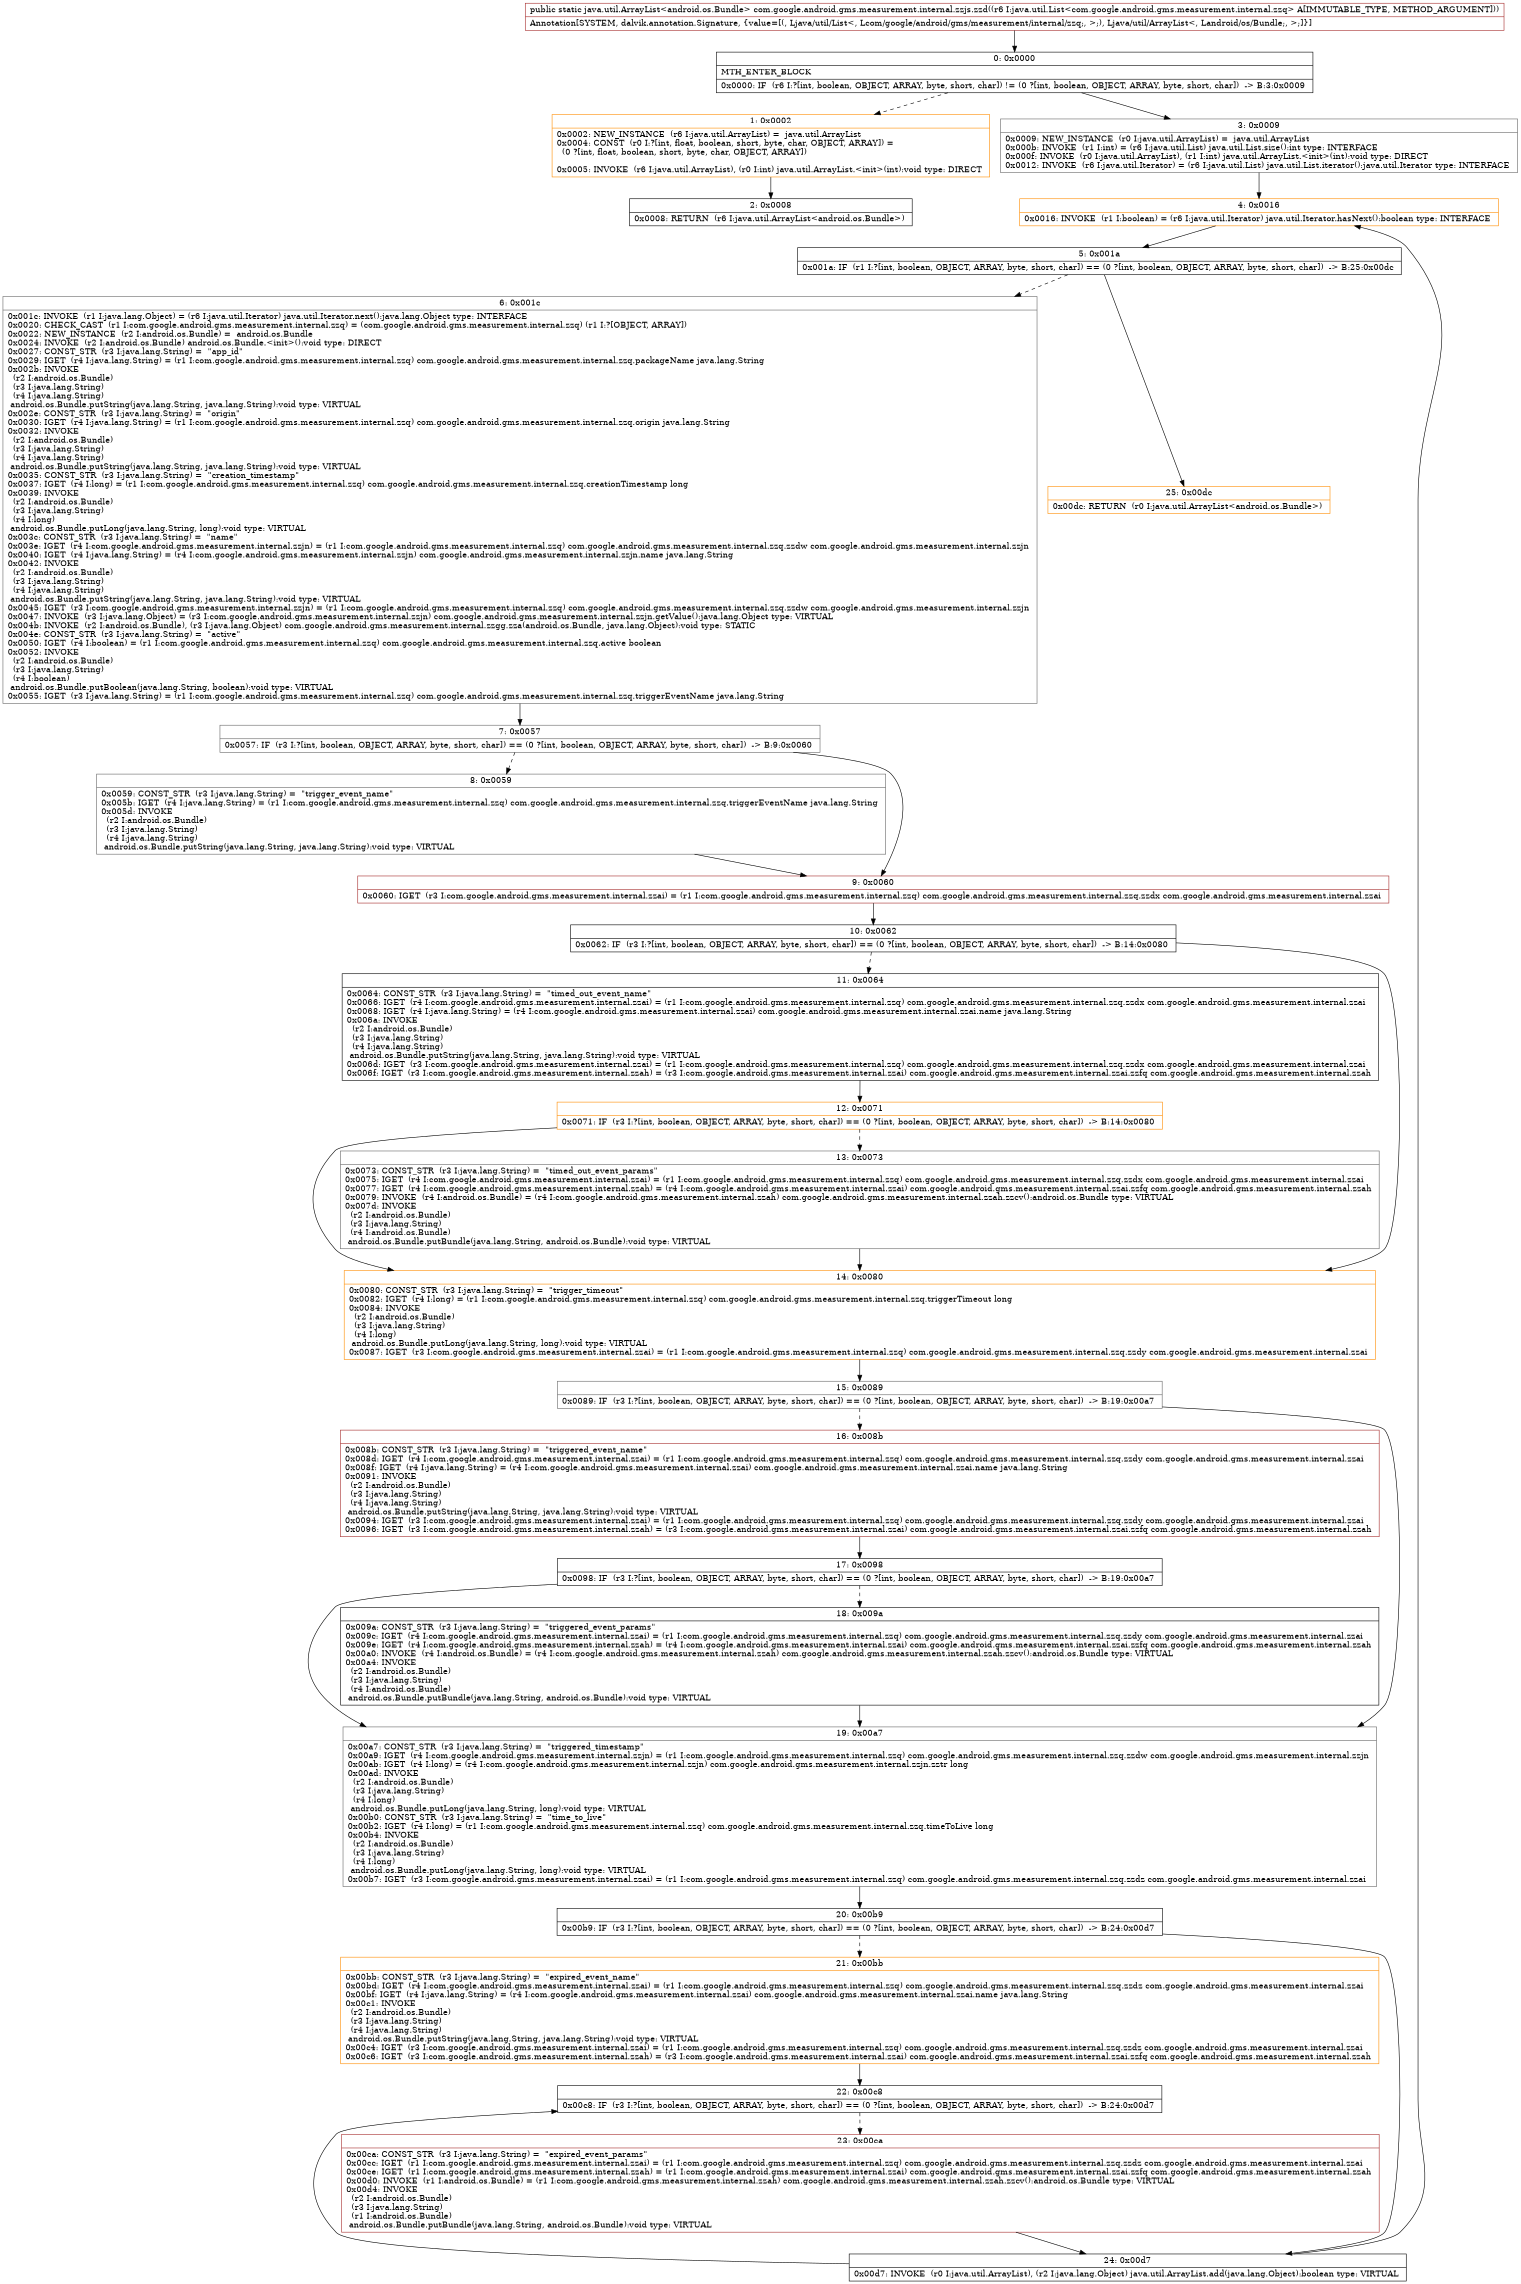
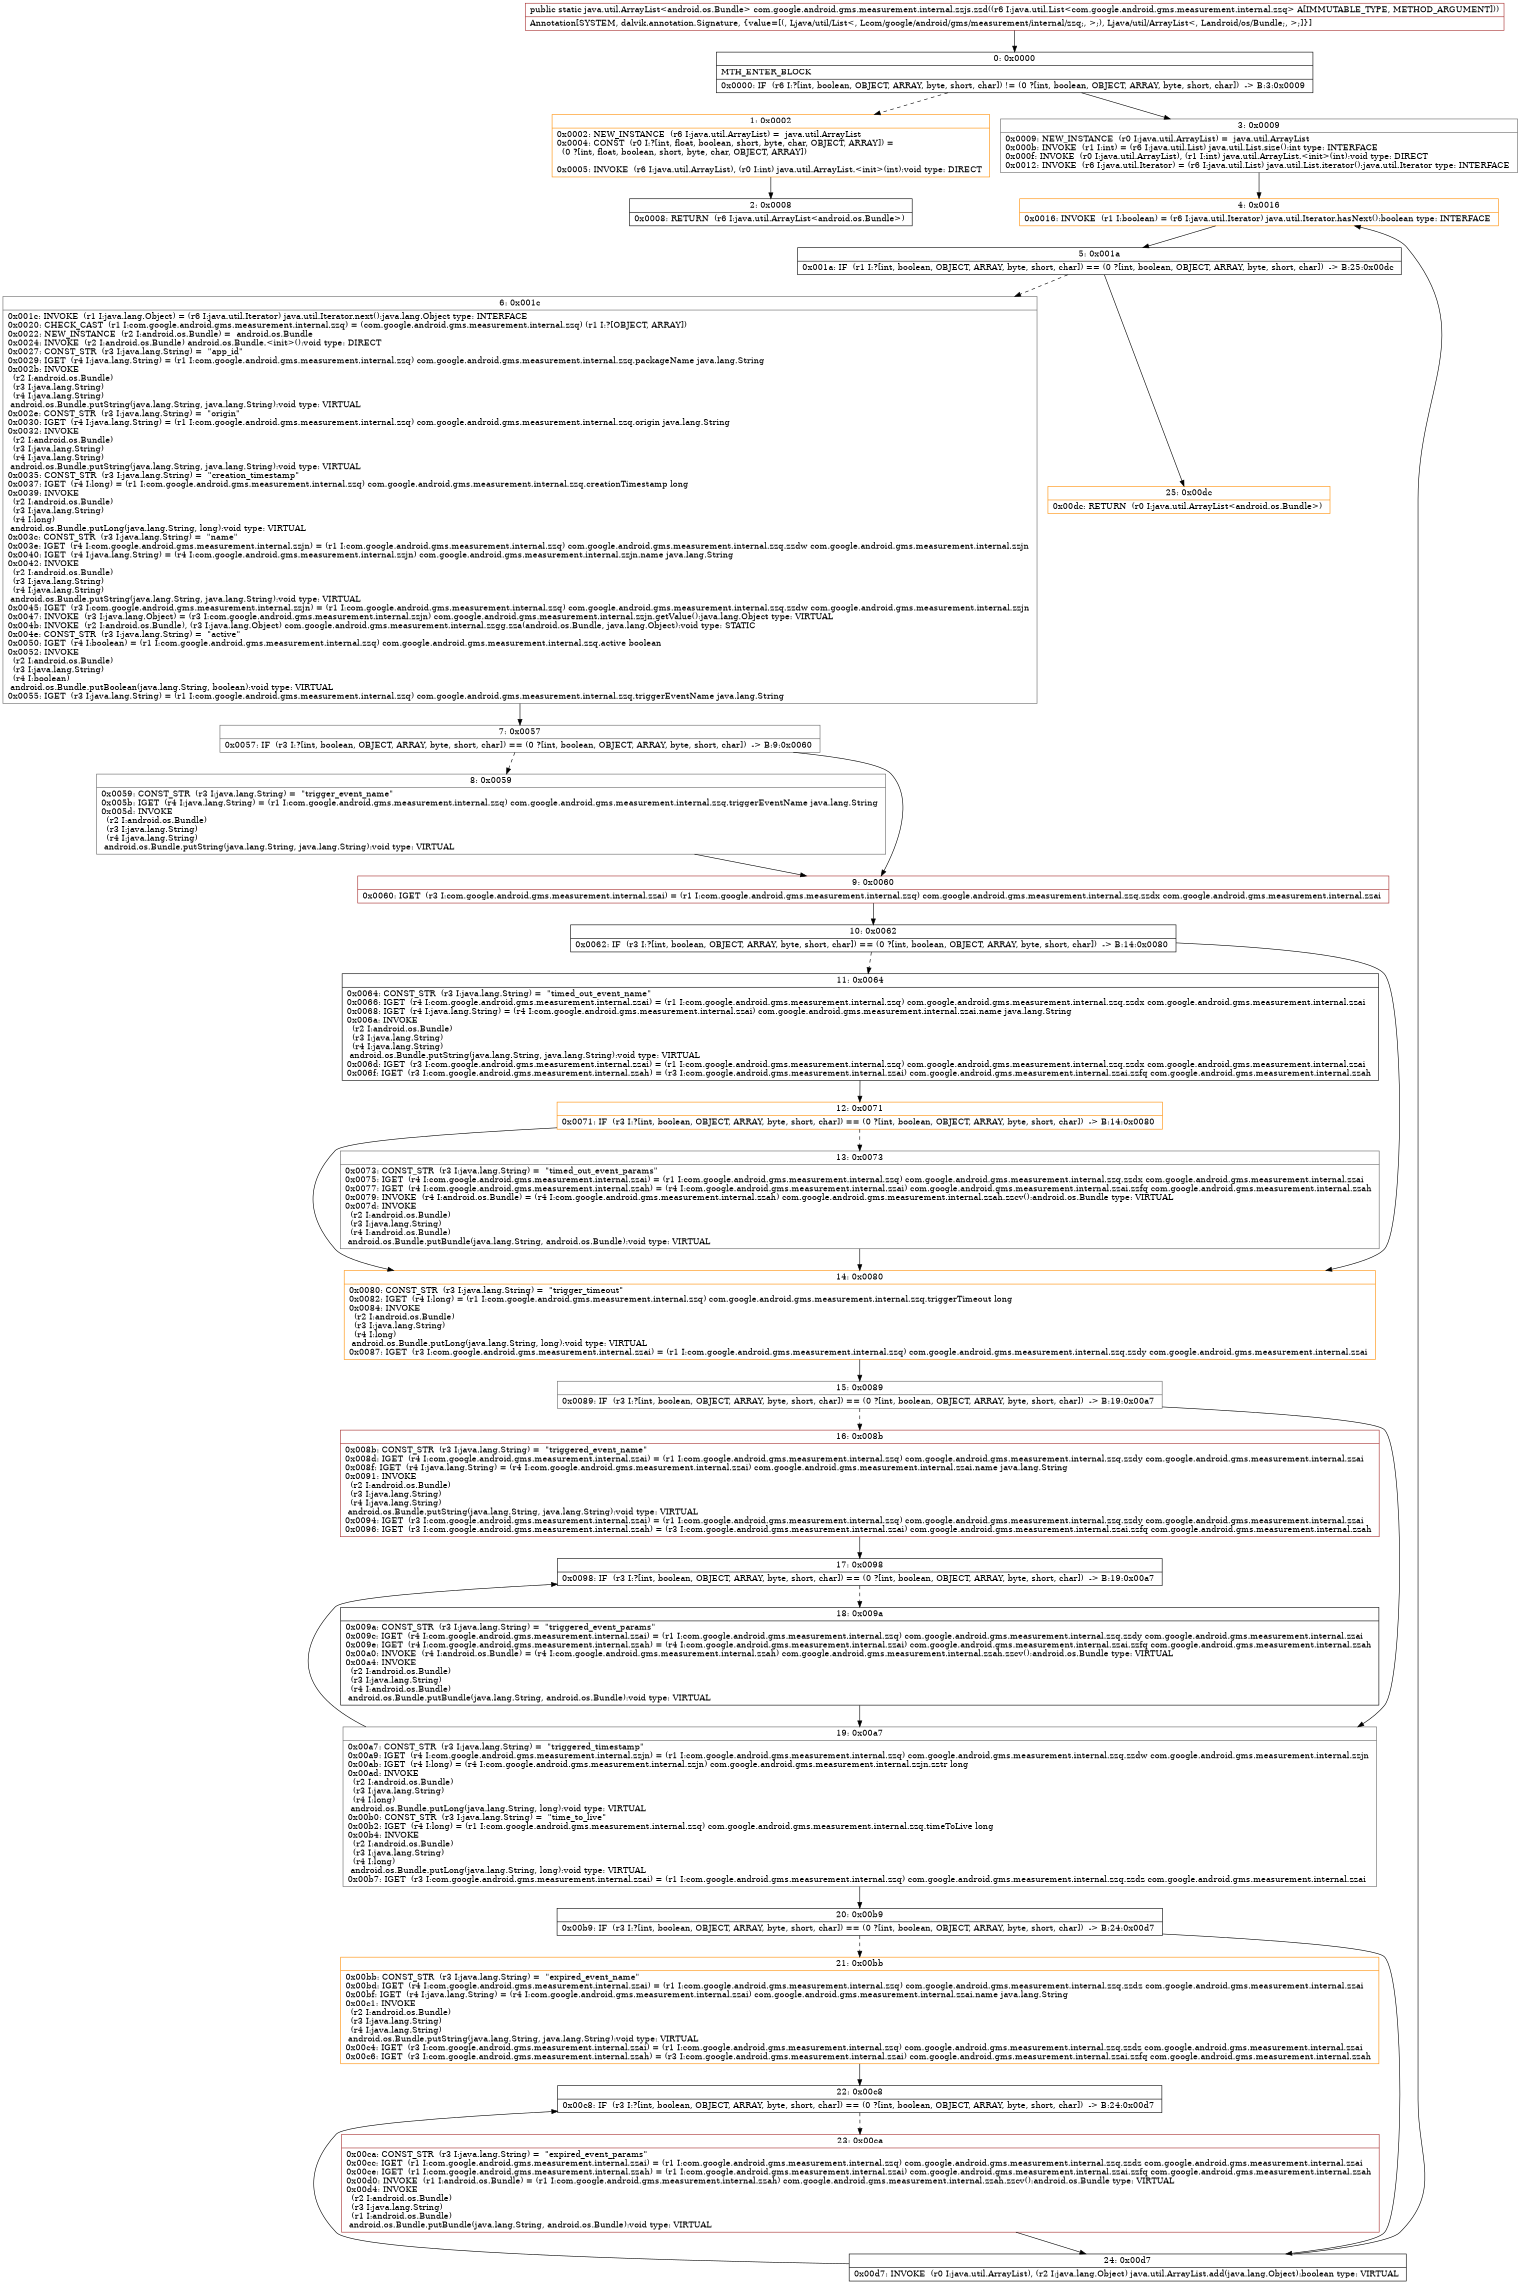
(372, 1598) -> (366, 1599)
